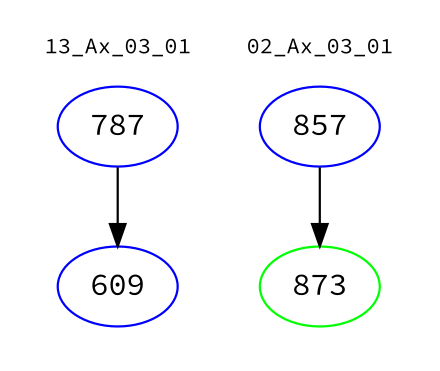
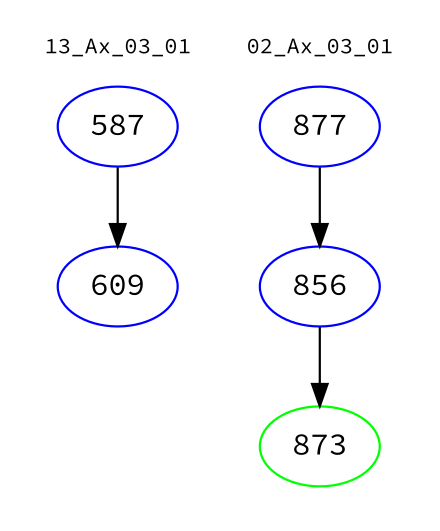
(118, 127) -> (118, 127)
none -> (320, 127)
(320, 127) -> (320, 286)
